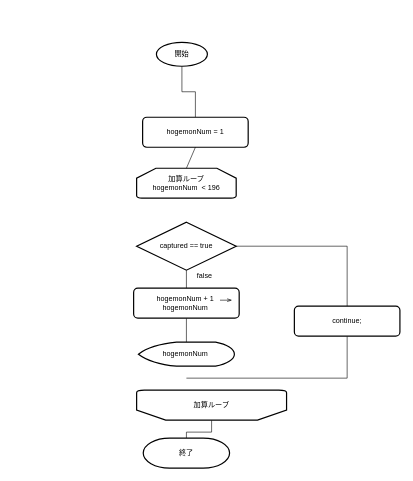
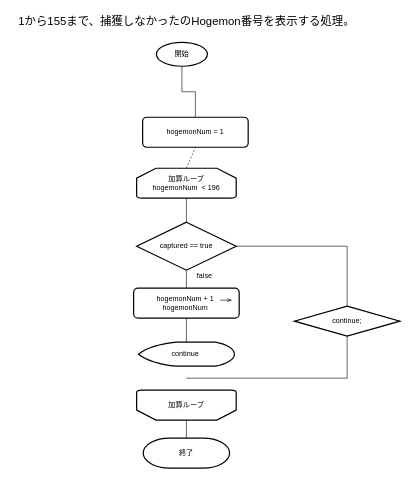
none -> (186, 21)
(191, 158) -> (191, 158)
none -> (186, 210)
(347, 321) -> (347, 321)
(186, 354) -> (186, 354)
(212, 405) -> (186, 405)
